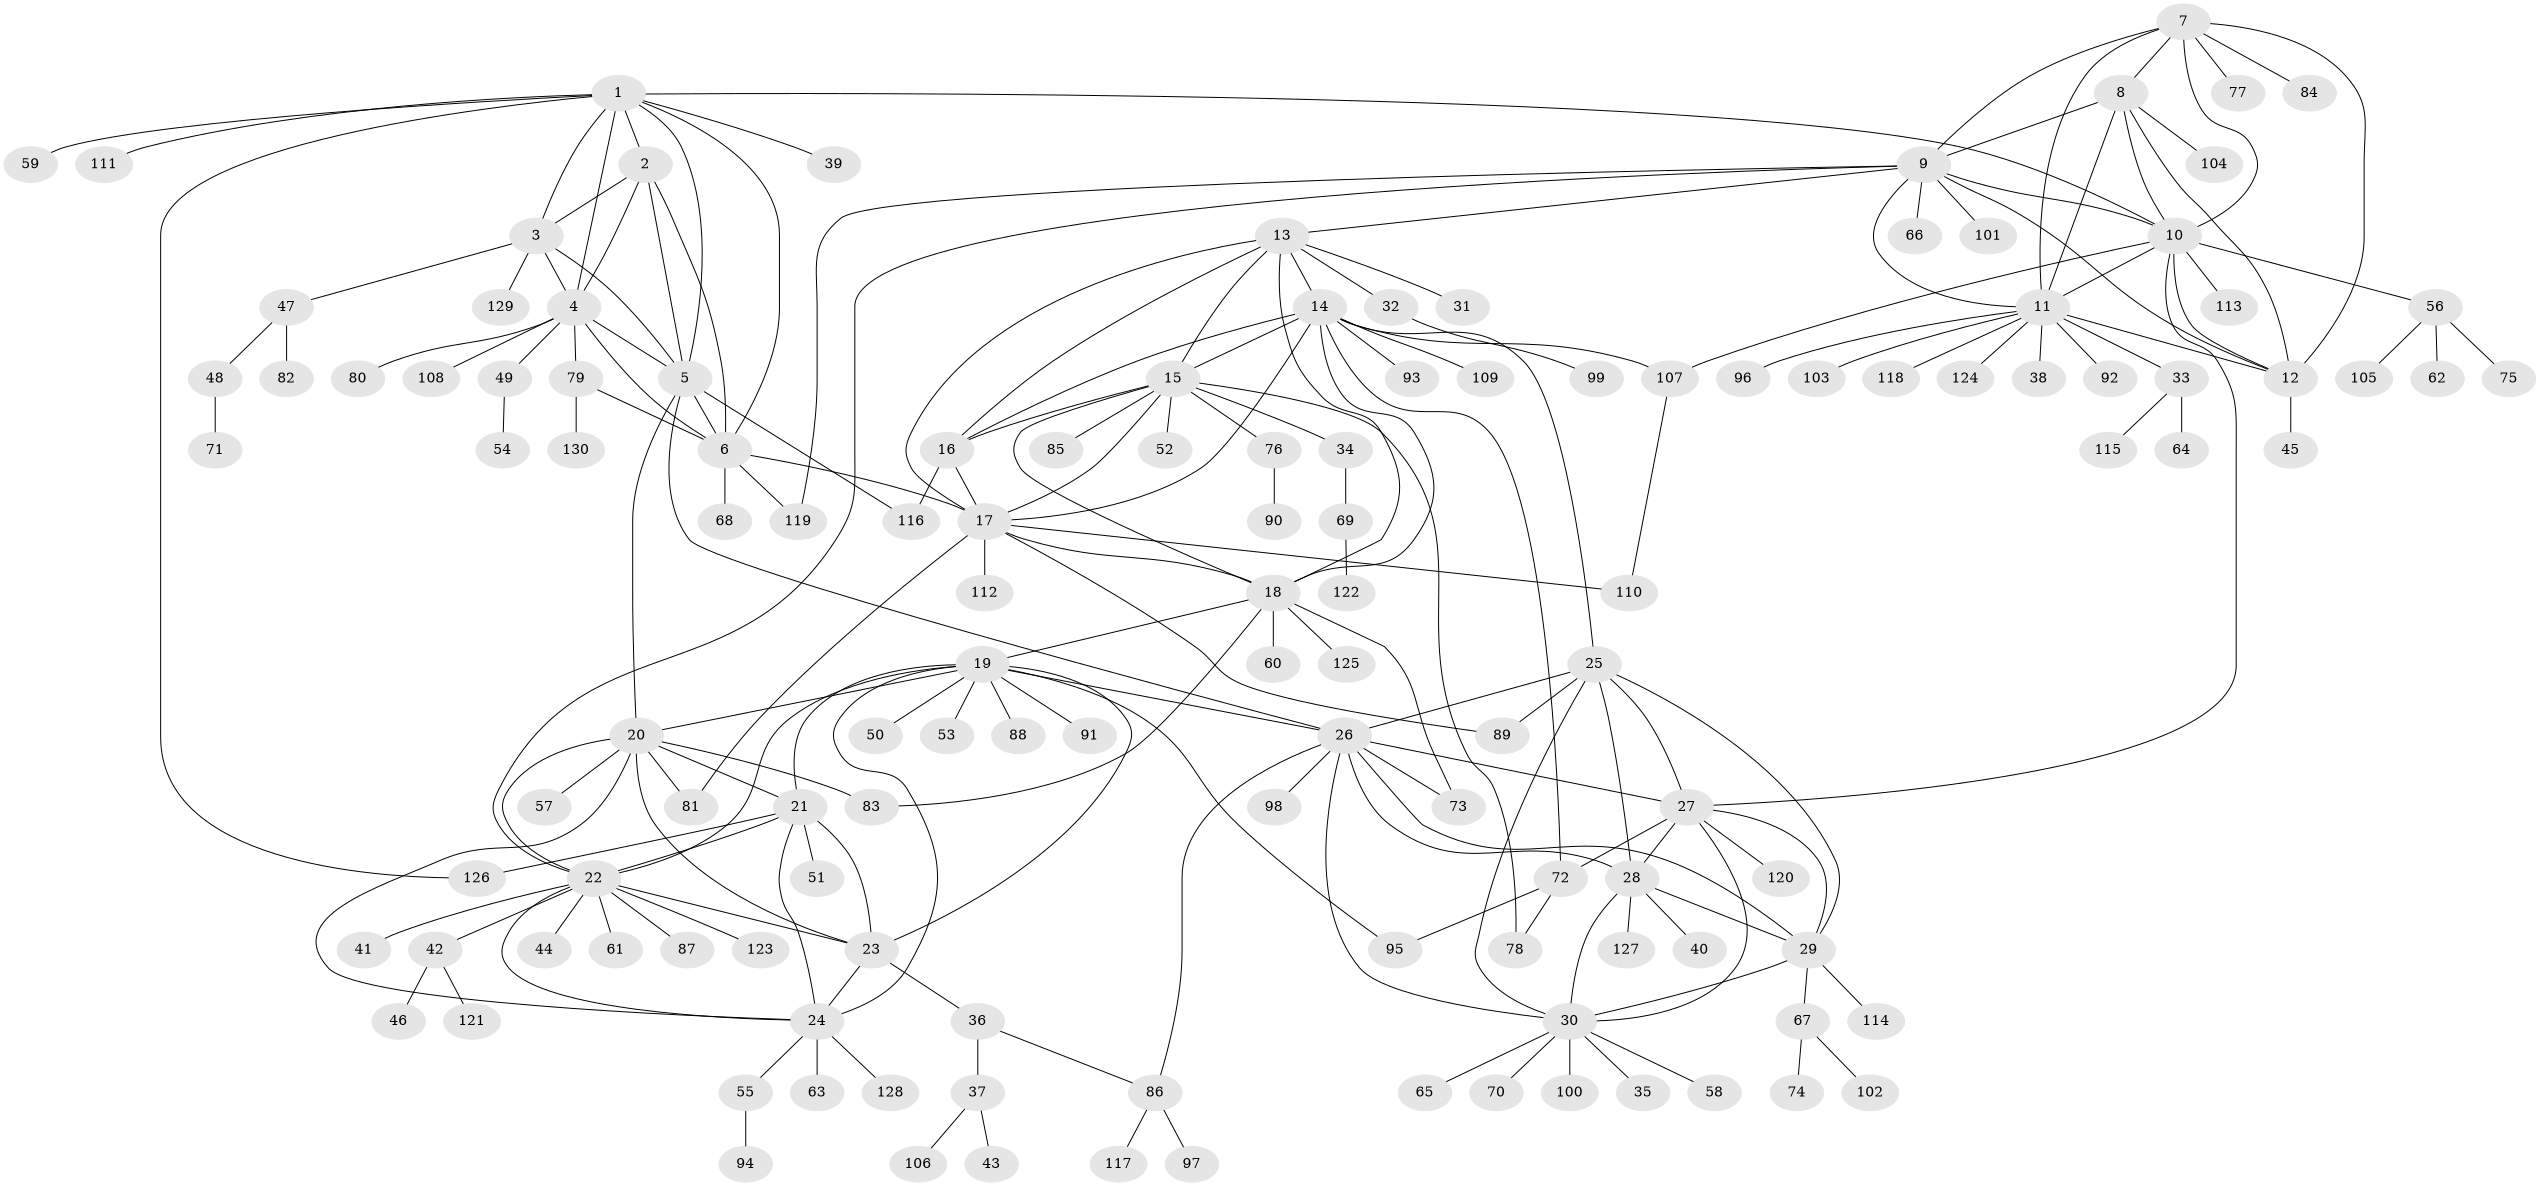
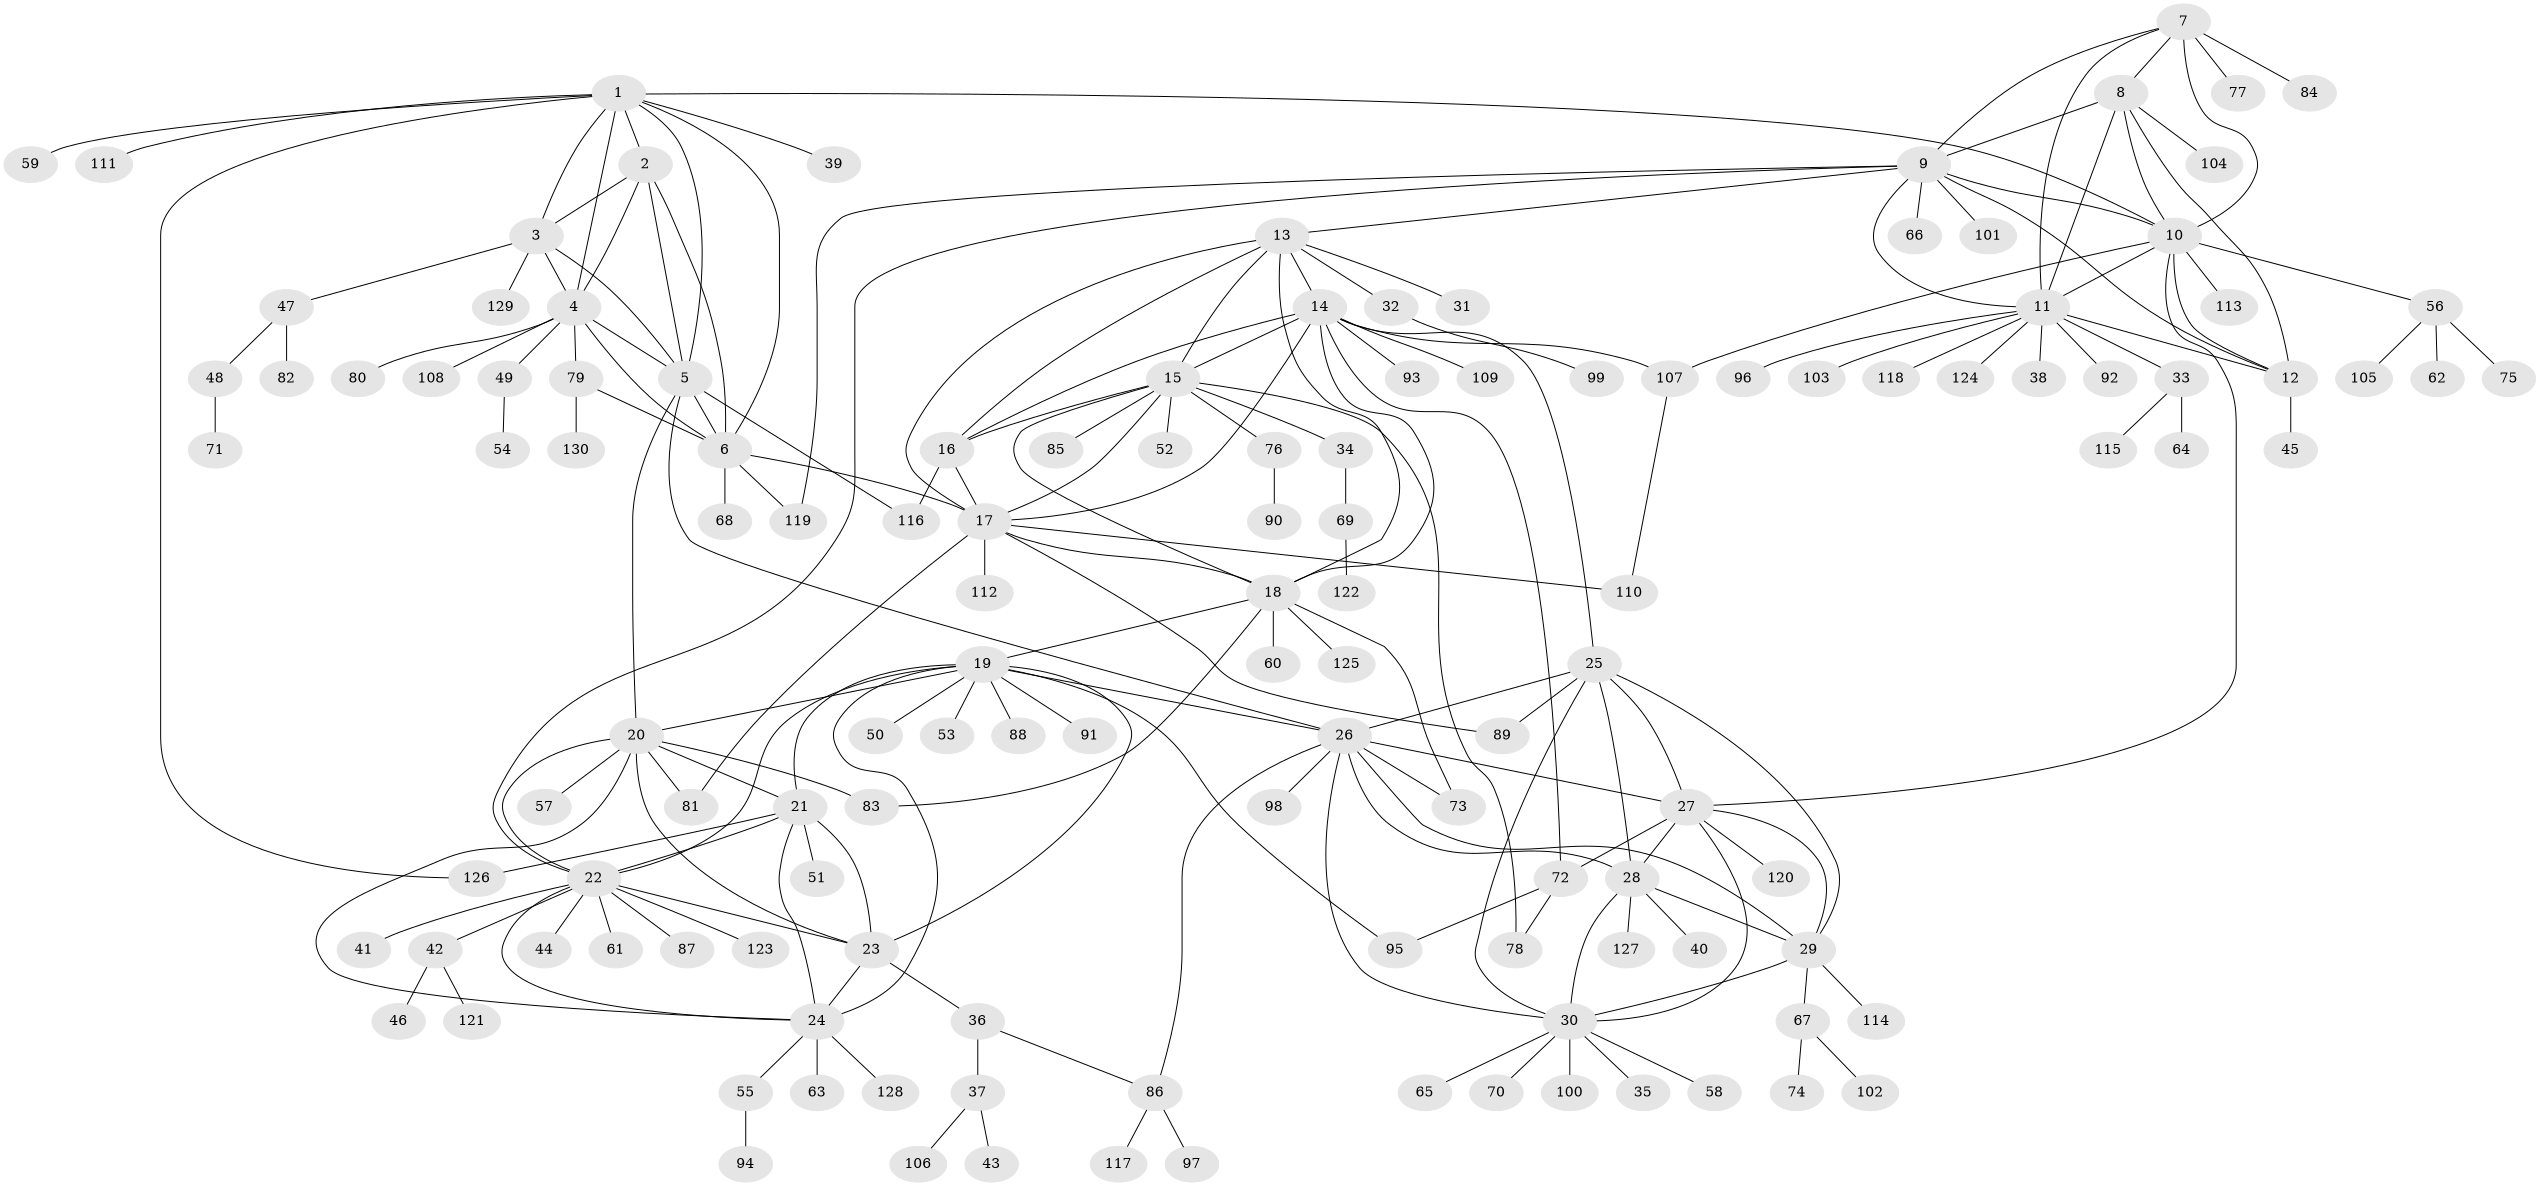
(2364, 151) -> none
